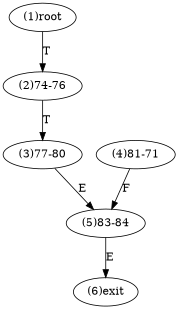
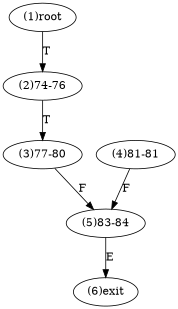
(136, 155) -> (136, 155)
(82, 189) -> (82, 189)
